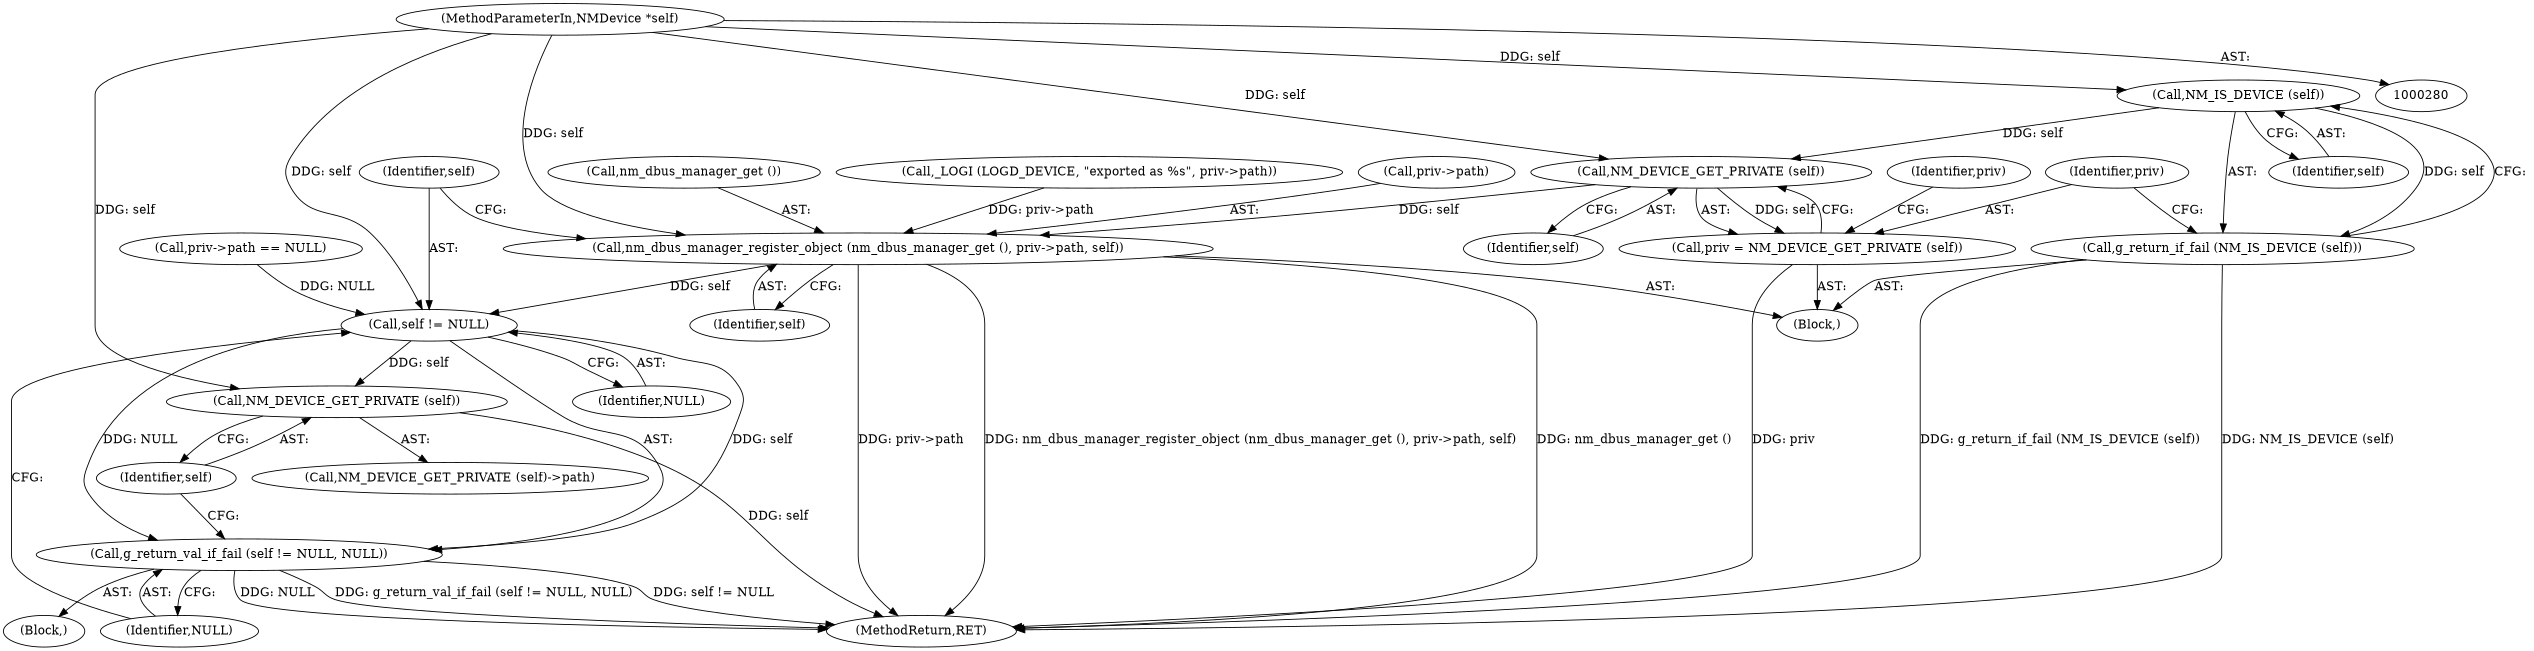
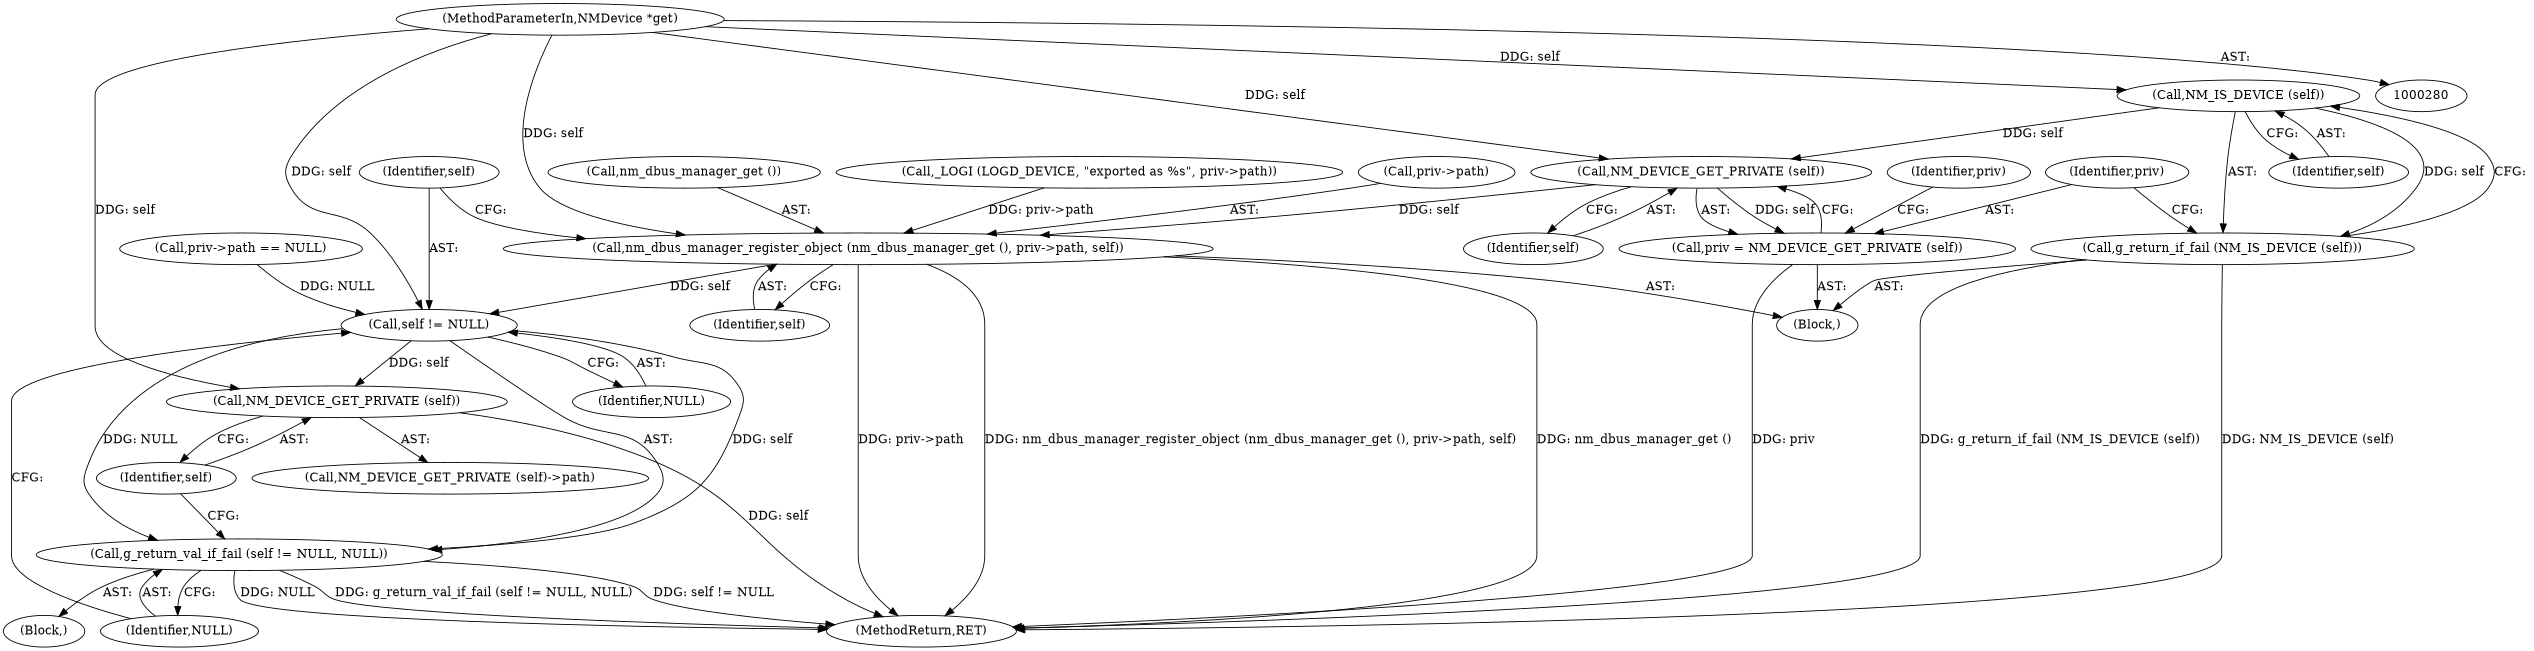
(560, 19) -> (560, 19)
